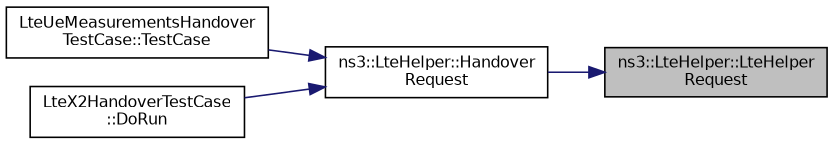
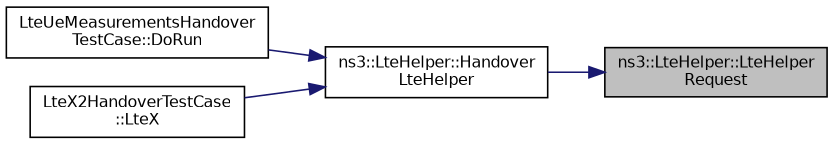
(137, 33) -> (137, 33)
(437, 72) -> (437, 72)
(137, 112) -> (137, 112)
